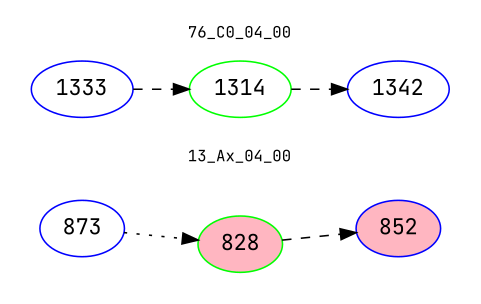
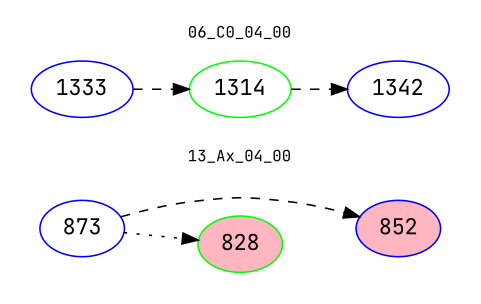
(240, 34) -> (240, 34)
(311, 237) -> (232, 198)
